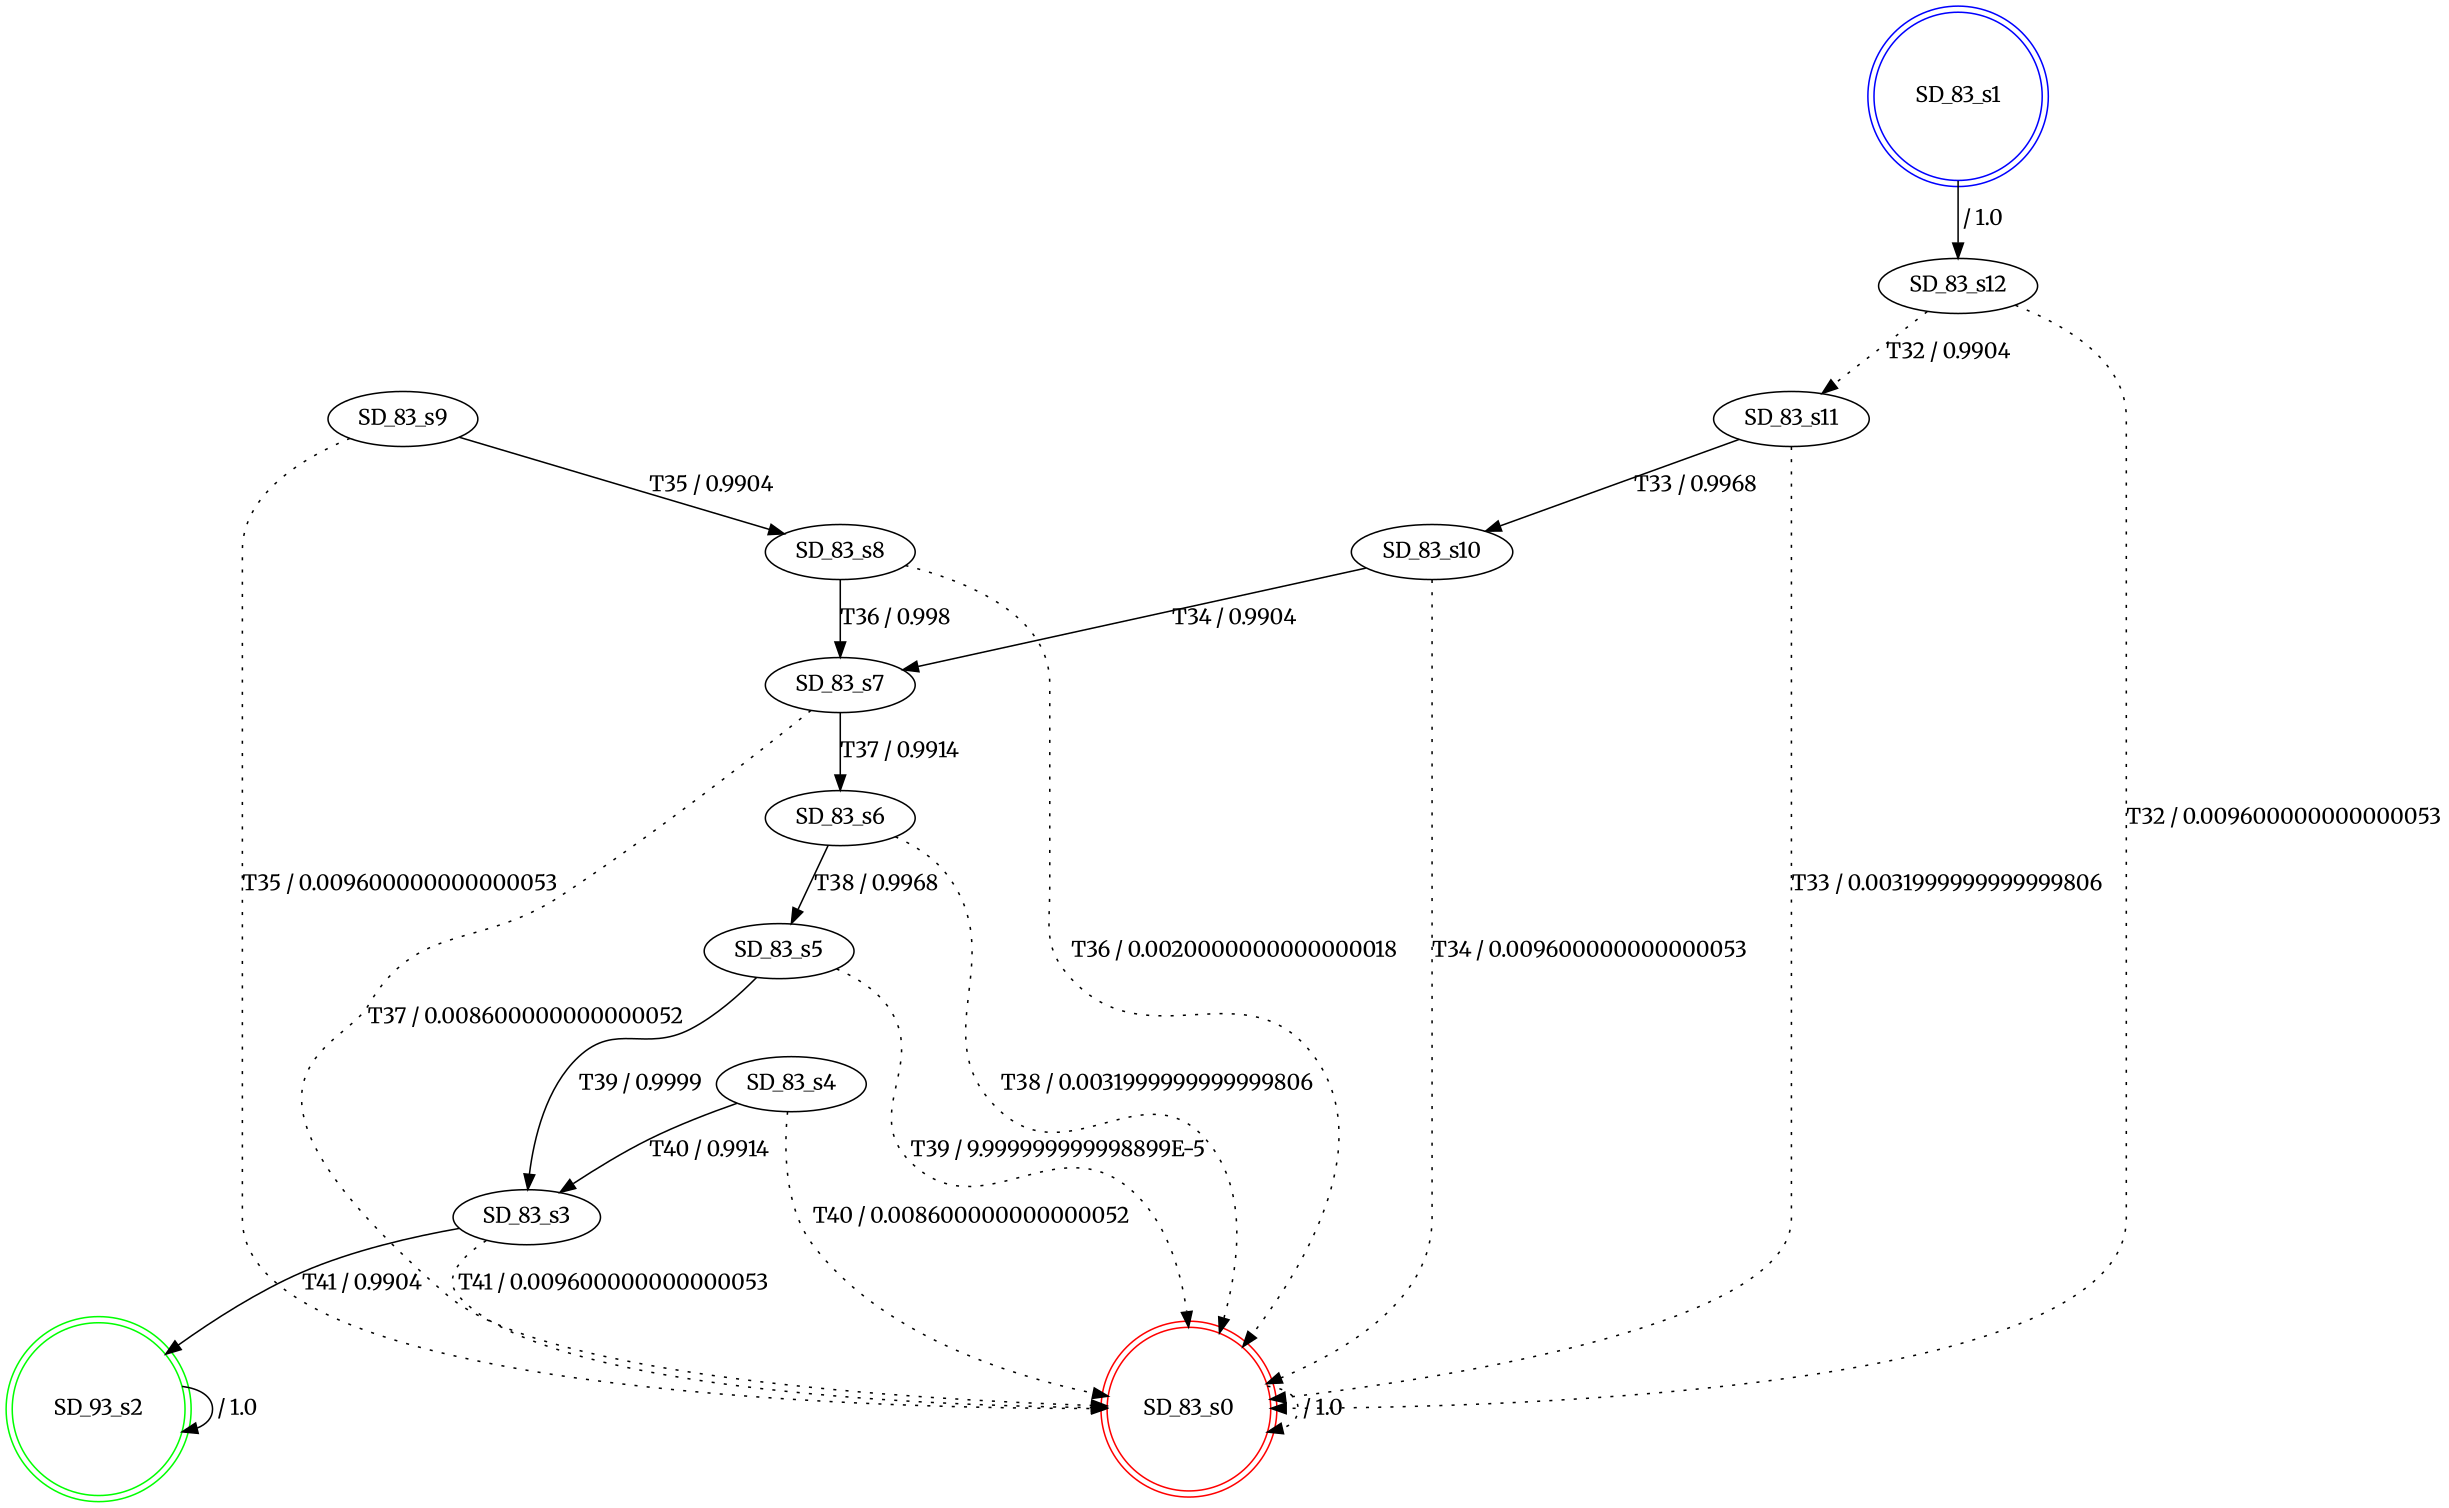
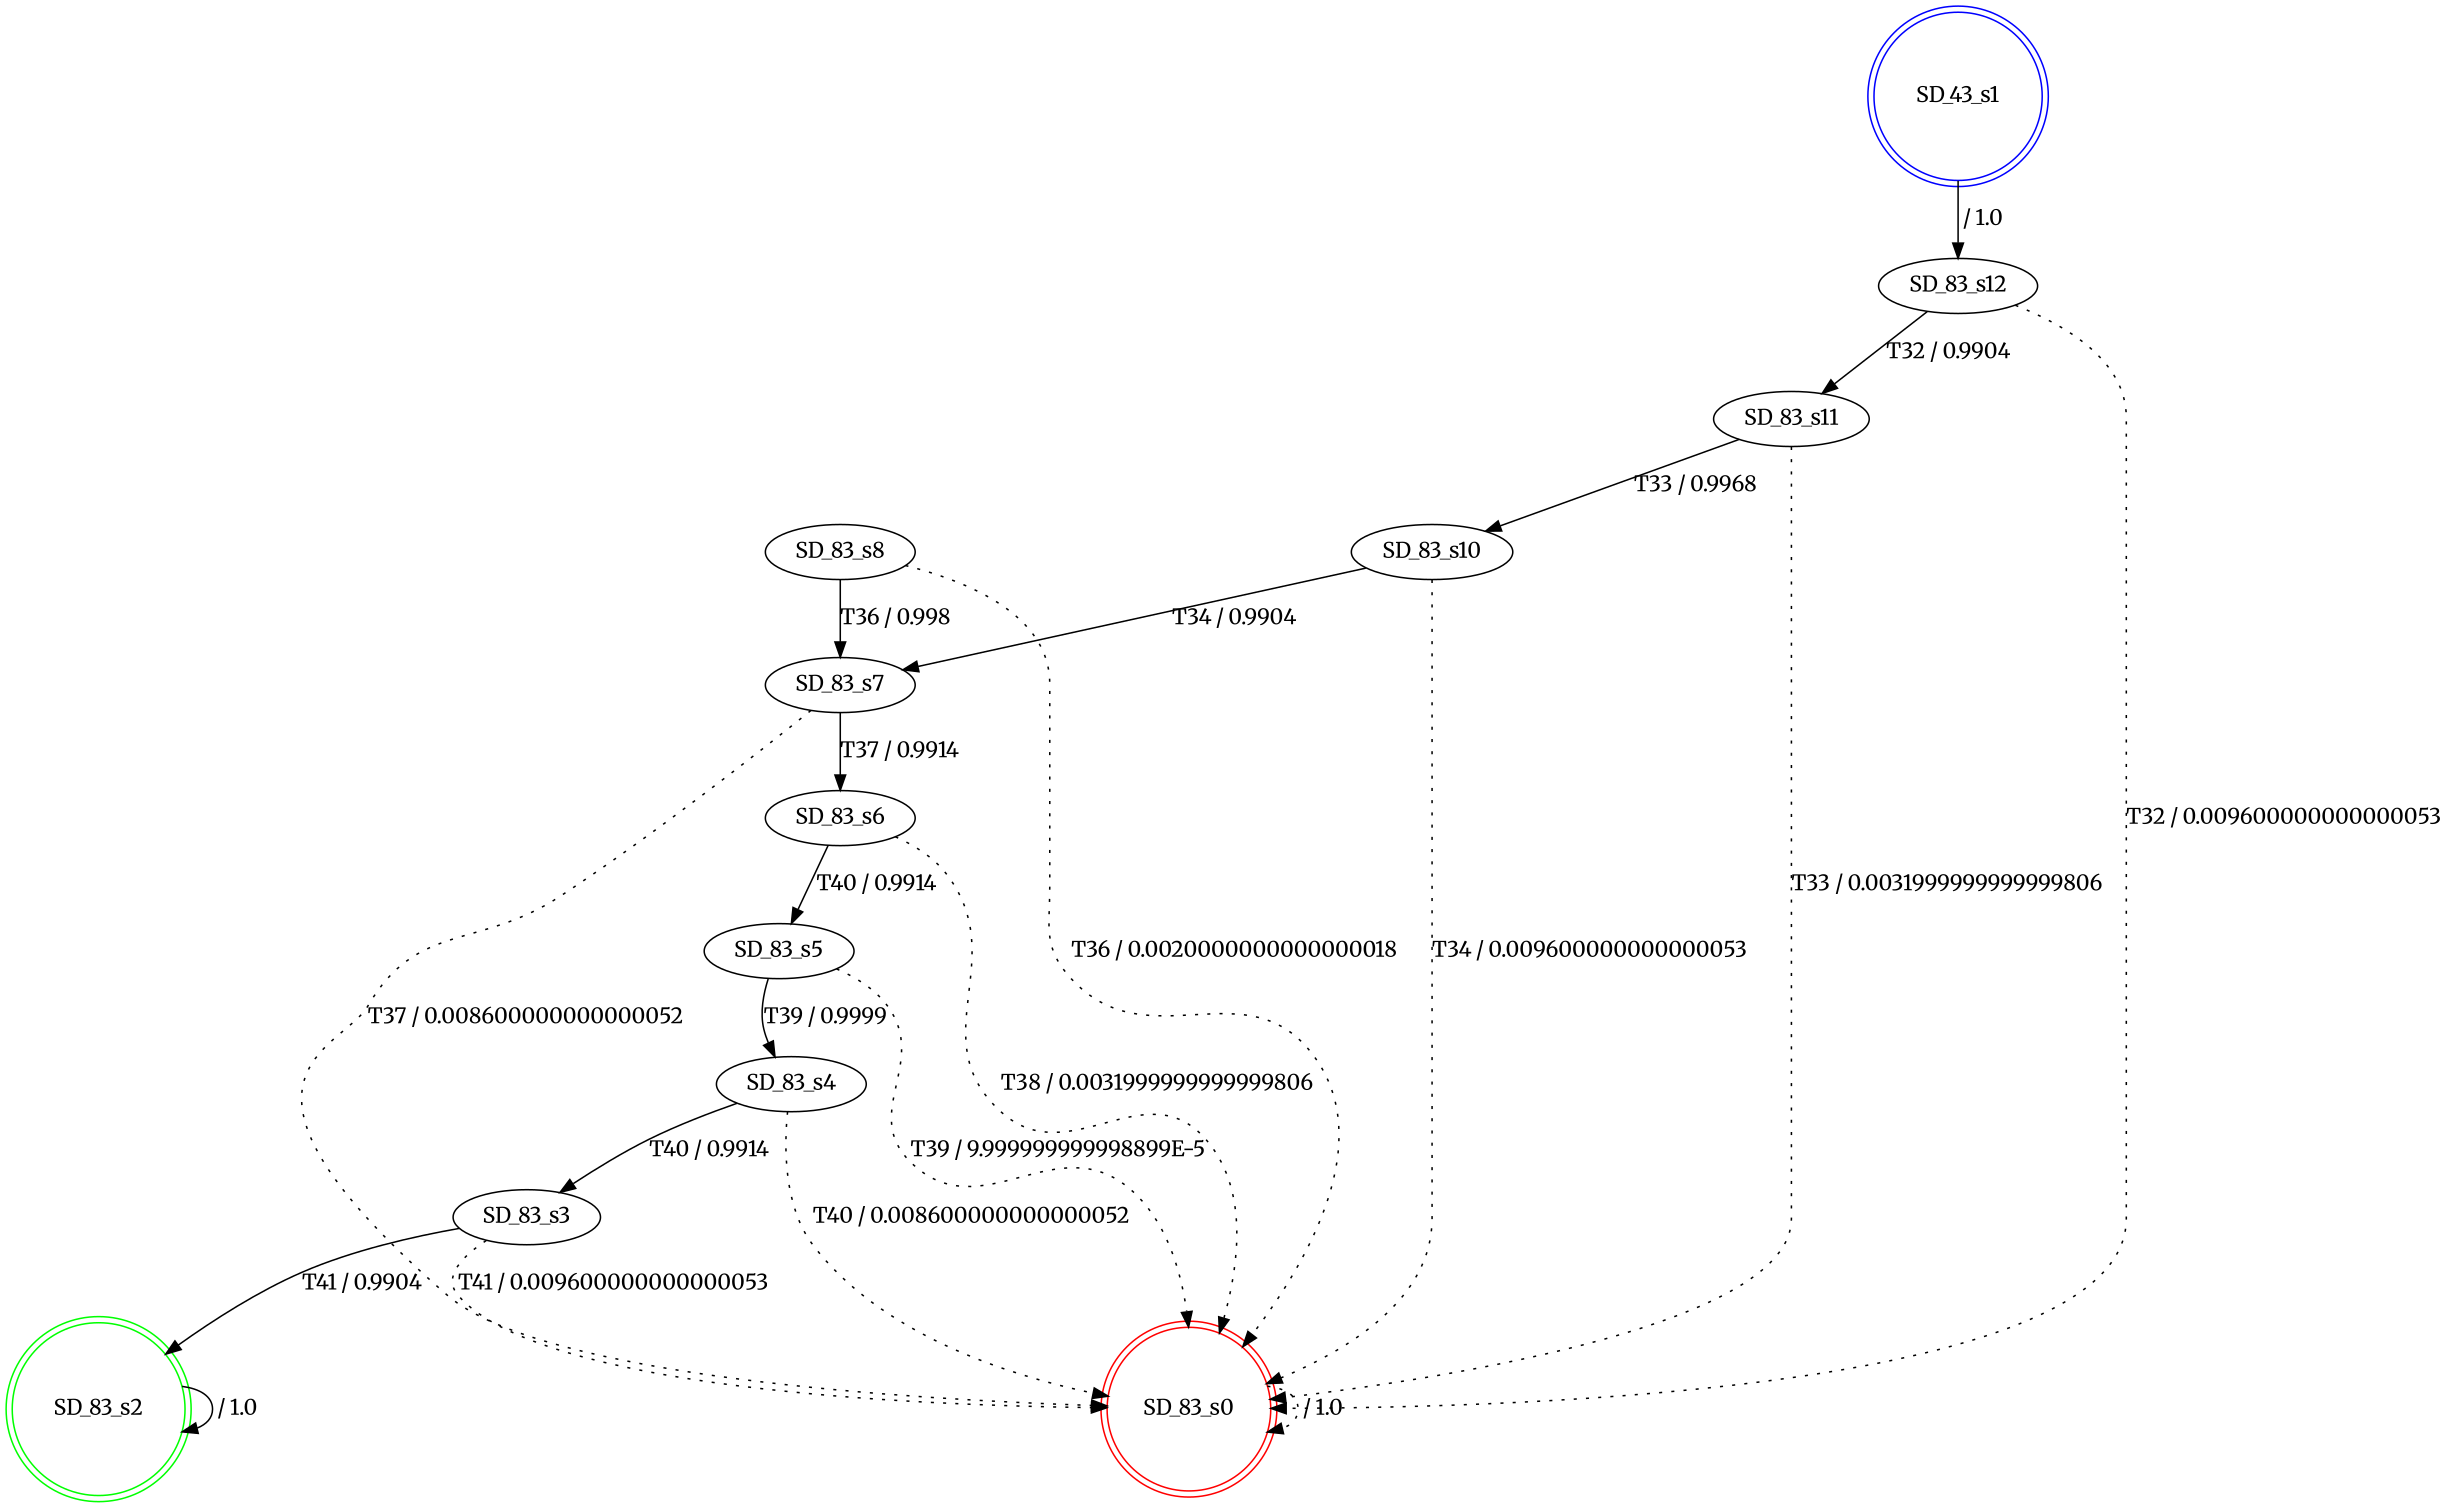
(1958, 96) -> (1958, 96)
(1881, 348) -> (1881, 348)
(403, 419) -> none
(877, 885) -> (877, 885)
(610, 1040) -> (762, 1011)
(99, 1409) -> (99, 1409)
